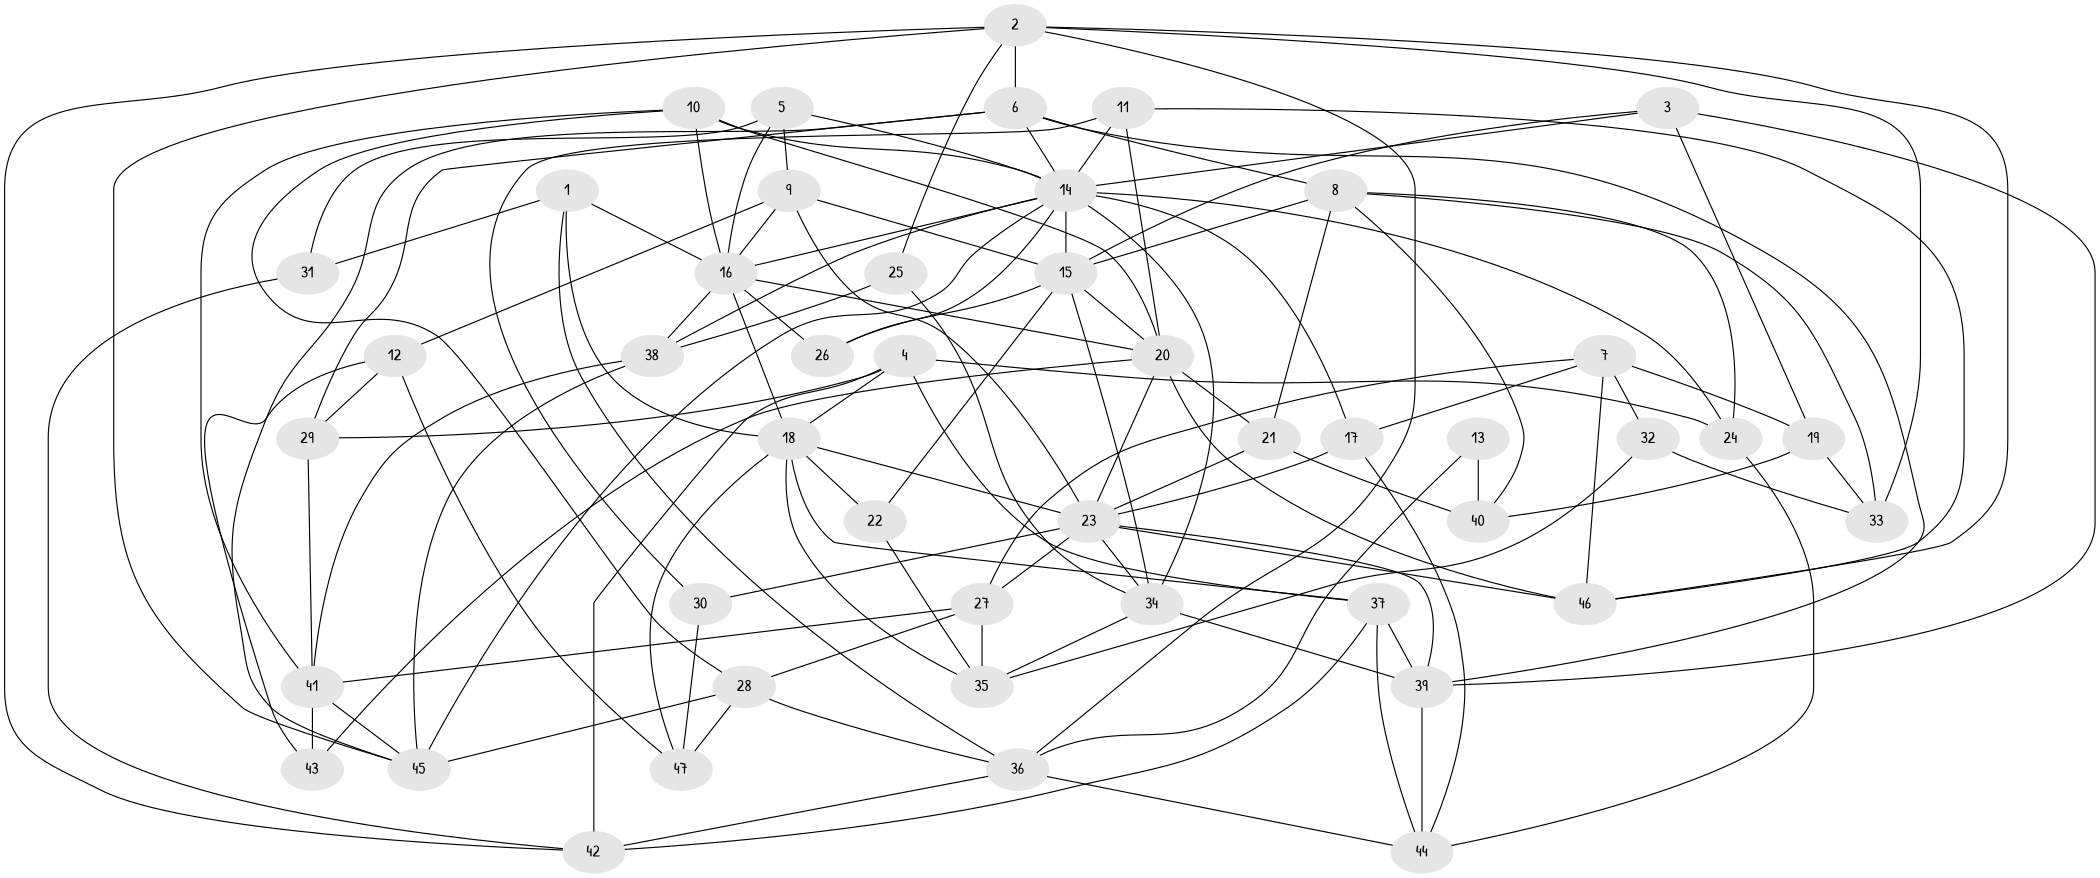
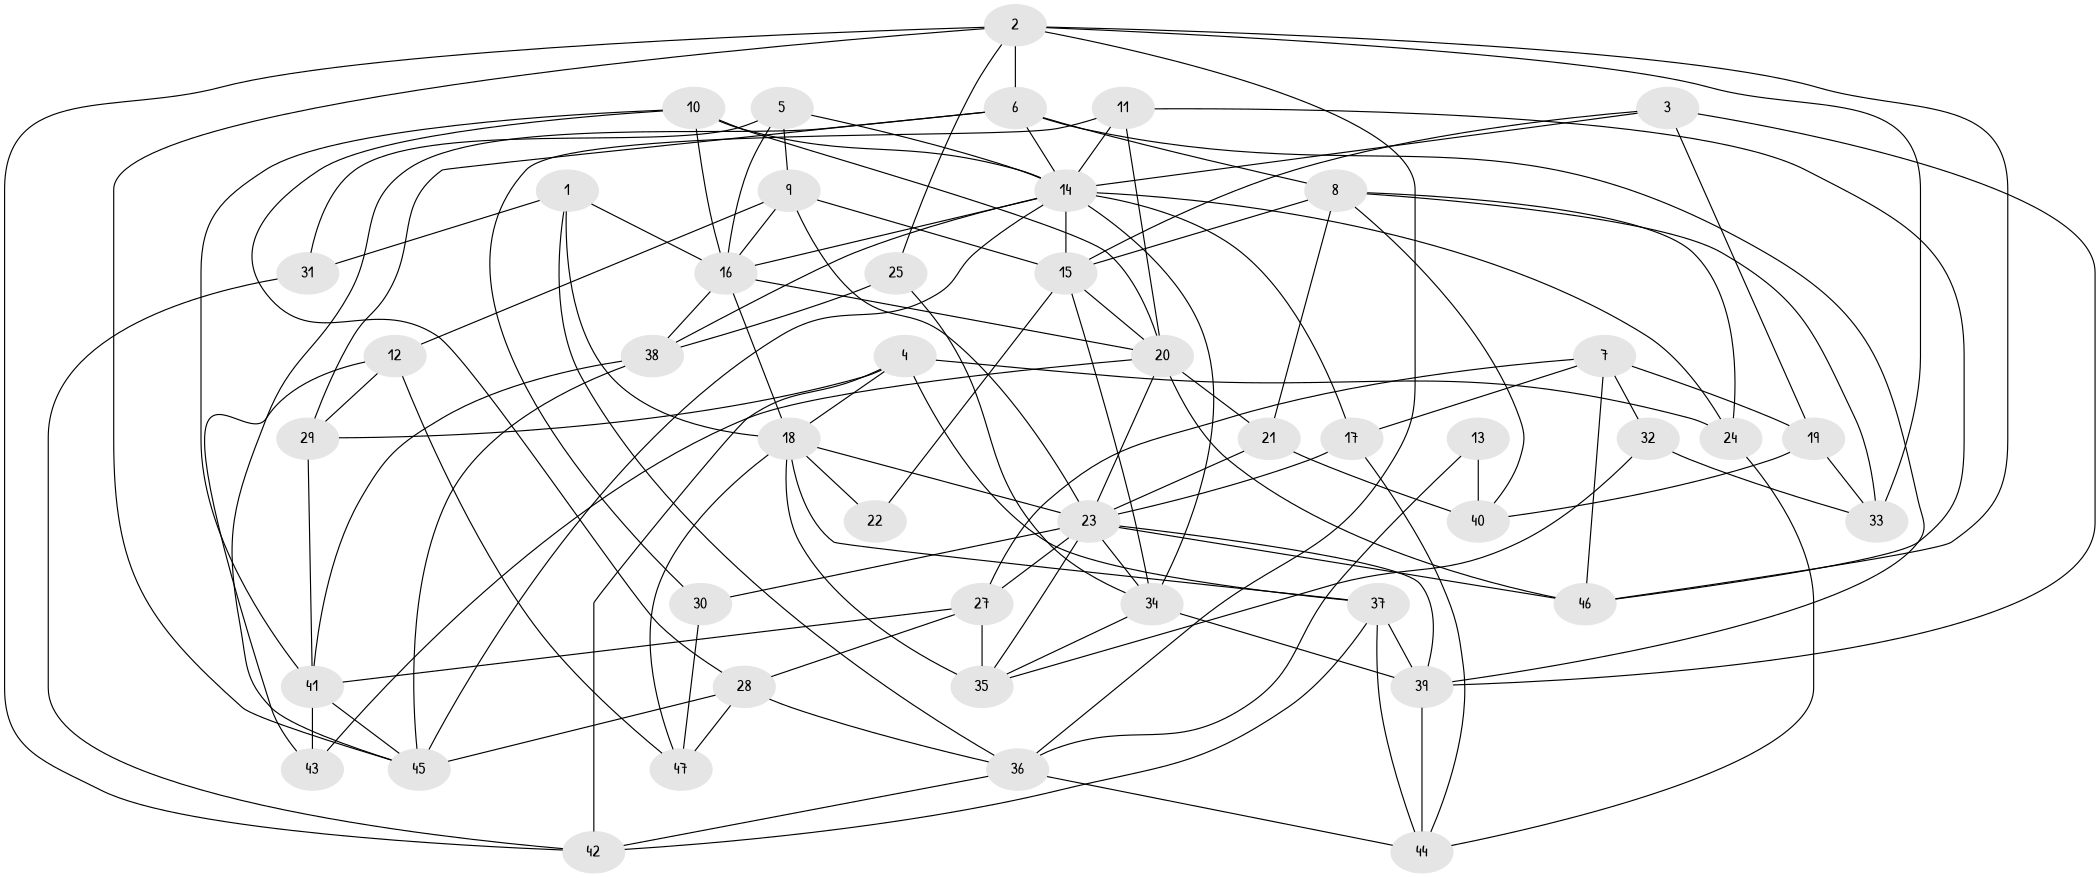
(822, 356) -> none
(928, 605) -> (1037, 605)
